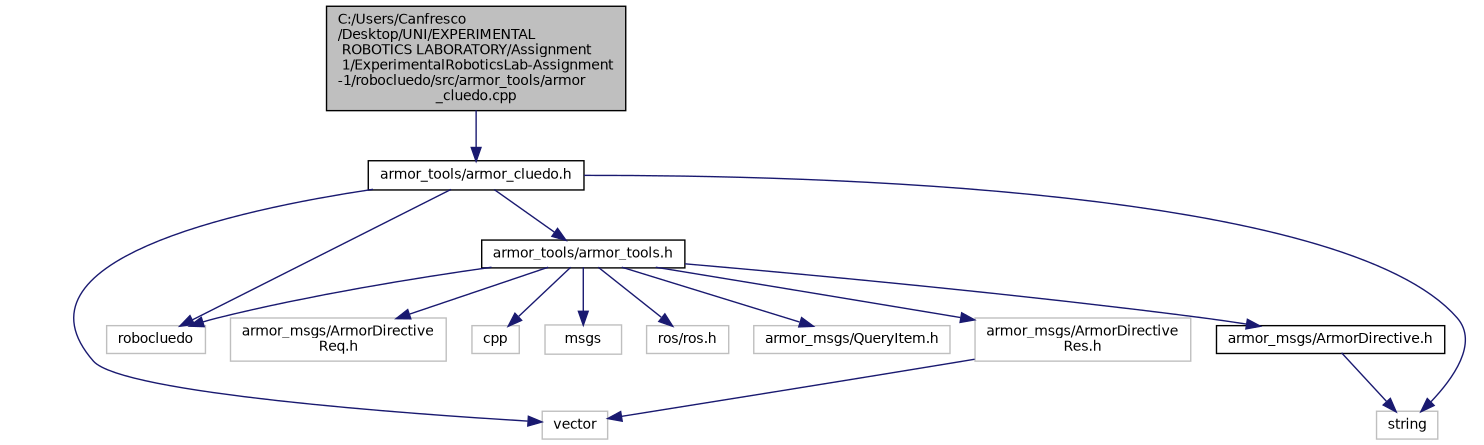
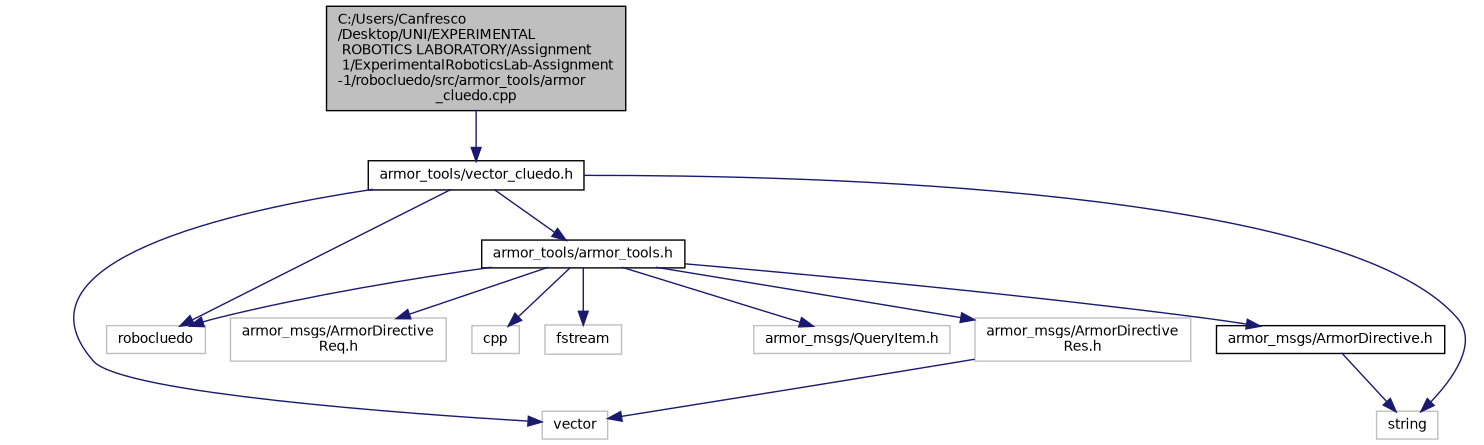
(476, 175) -> (476, 175)
(583, 340) -> (583, 340)
(688, 340) -> none
